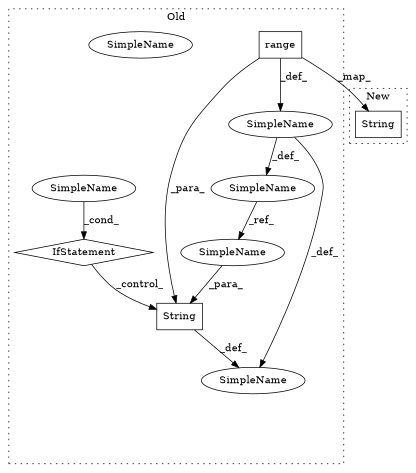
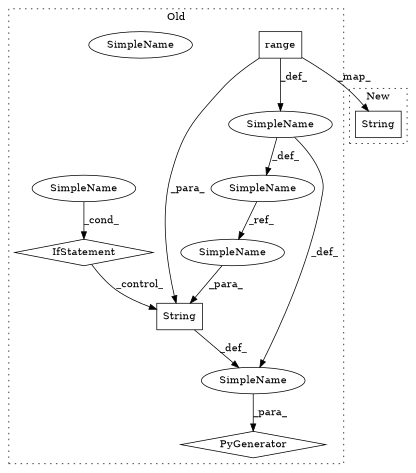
none -> (253, 445)
